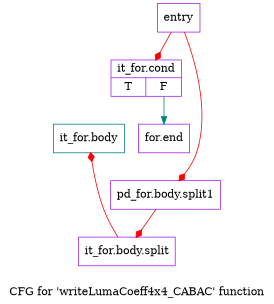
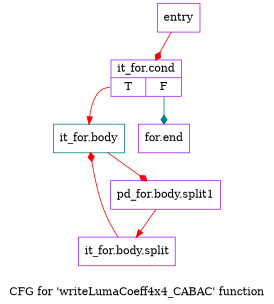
none -> (95, 98)
(201, 103) -> (123, 164)
(164, 106) -> (164, 106)
(148, 220) -> (148, 220)
